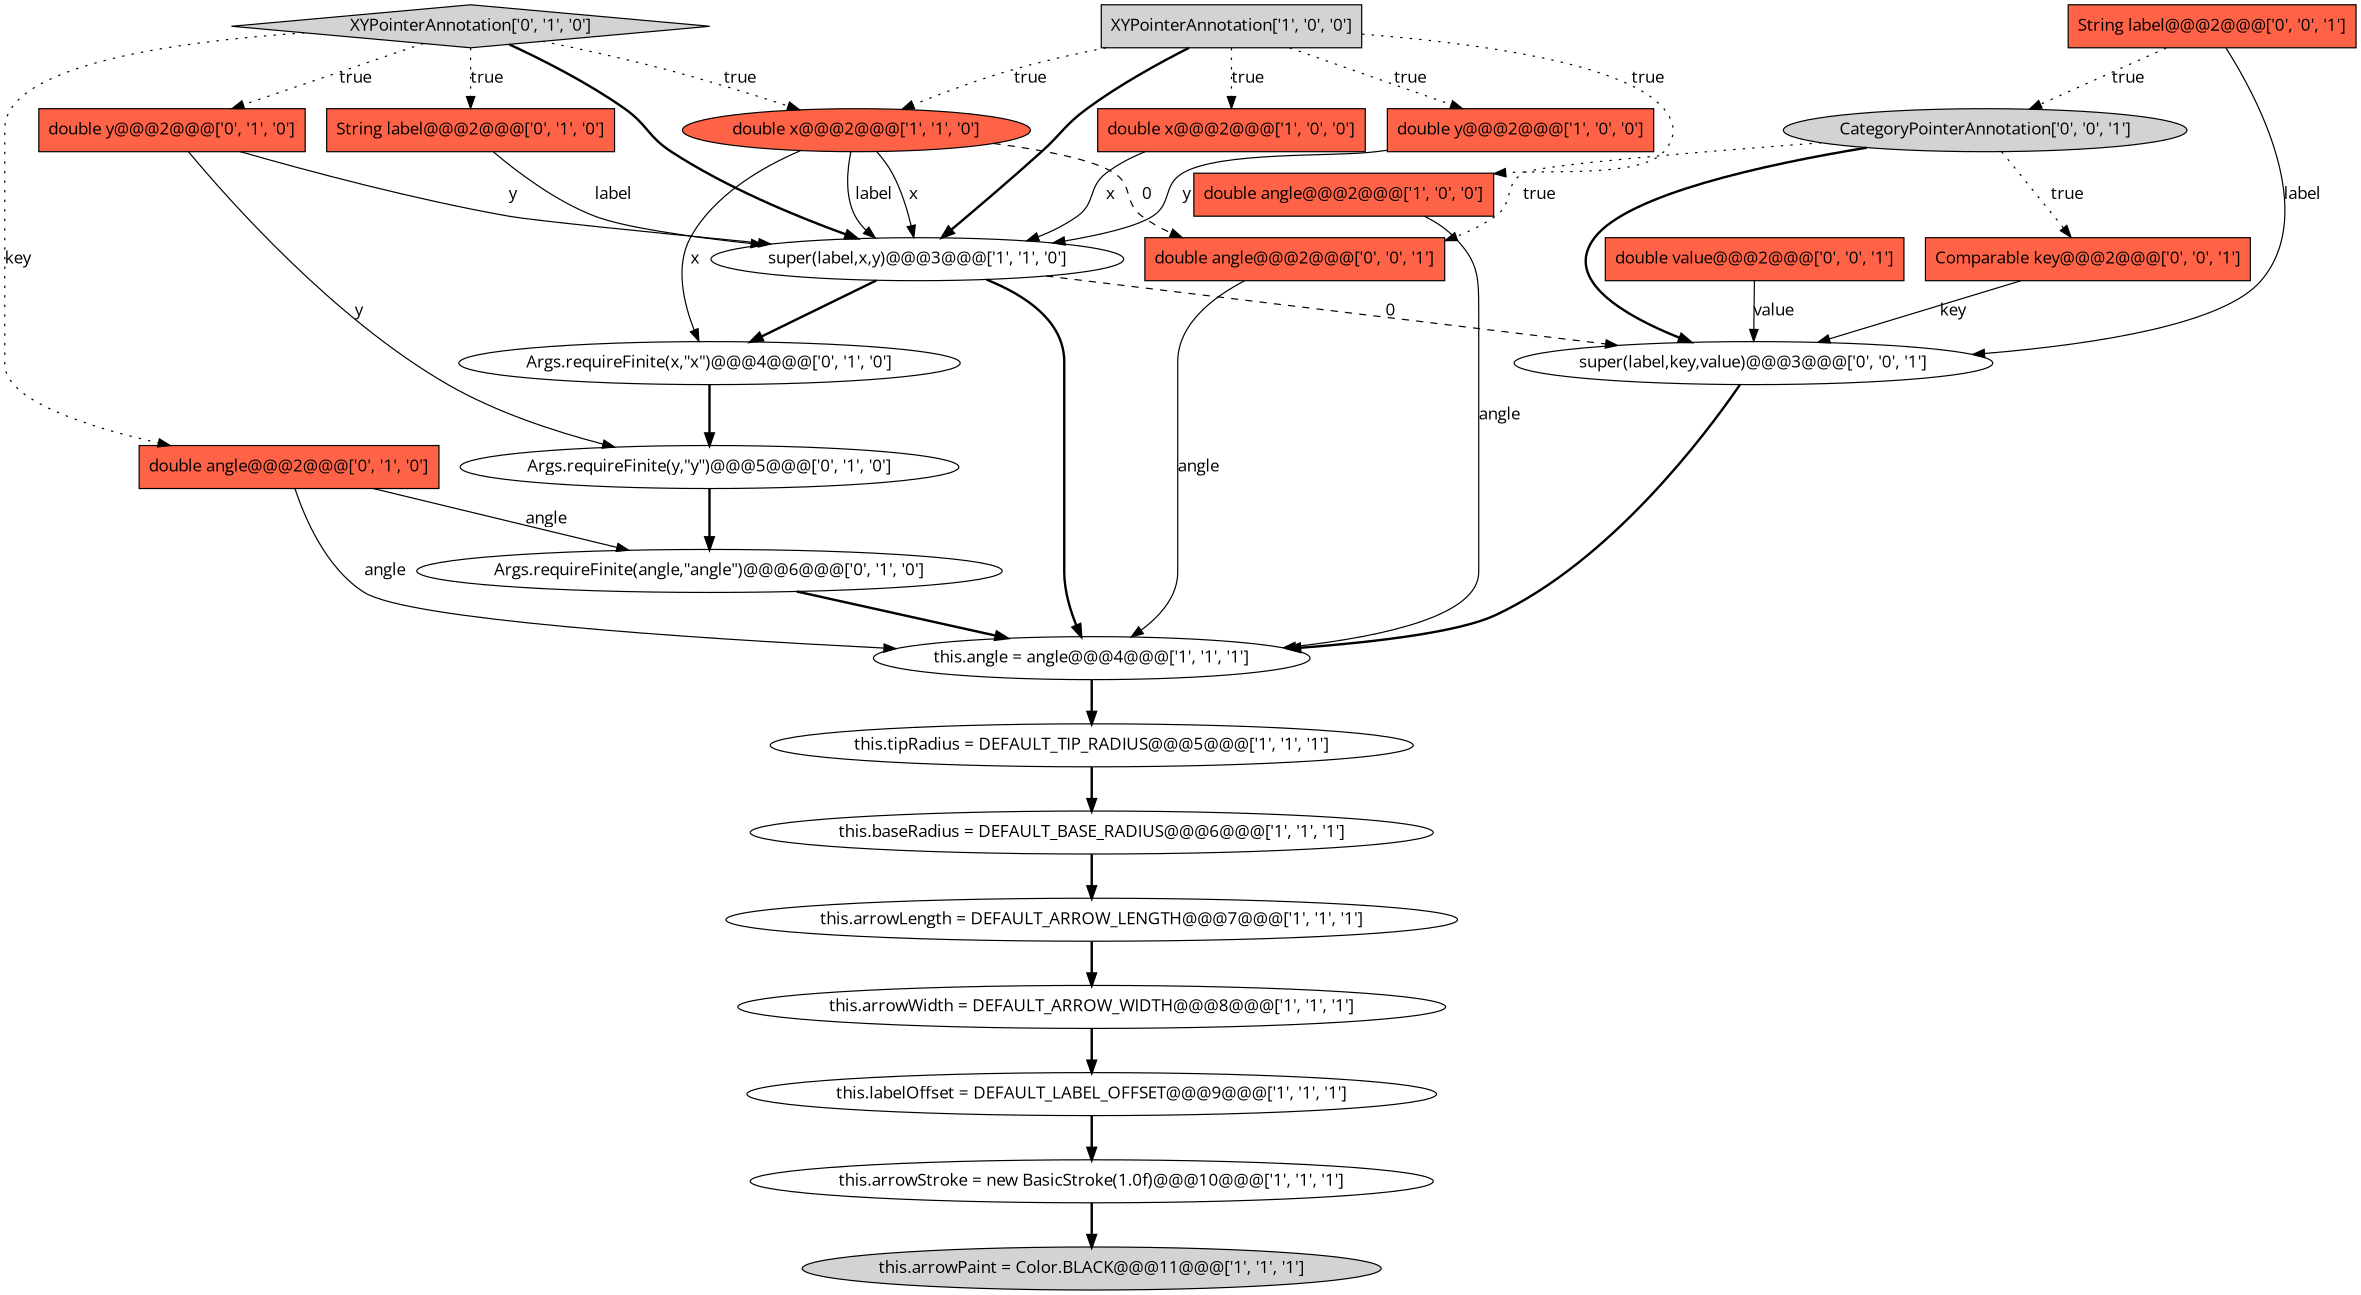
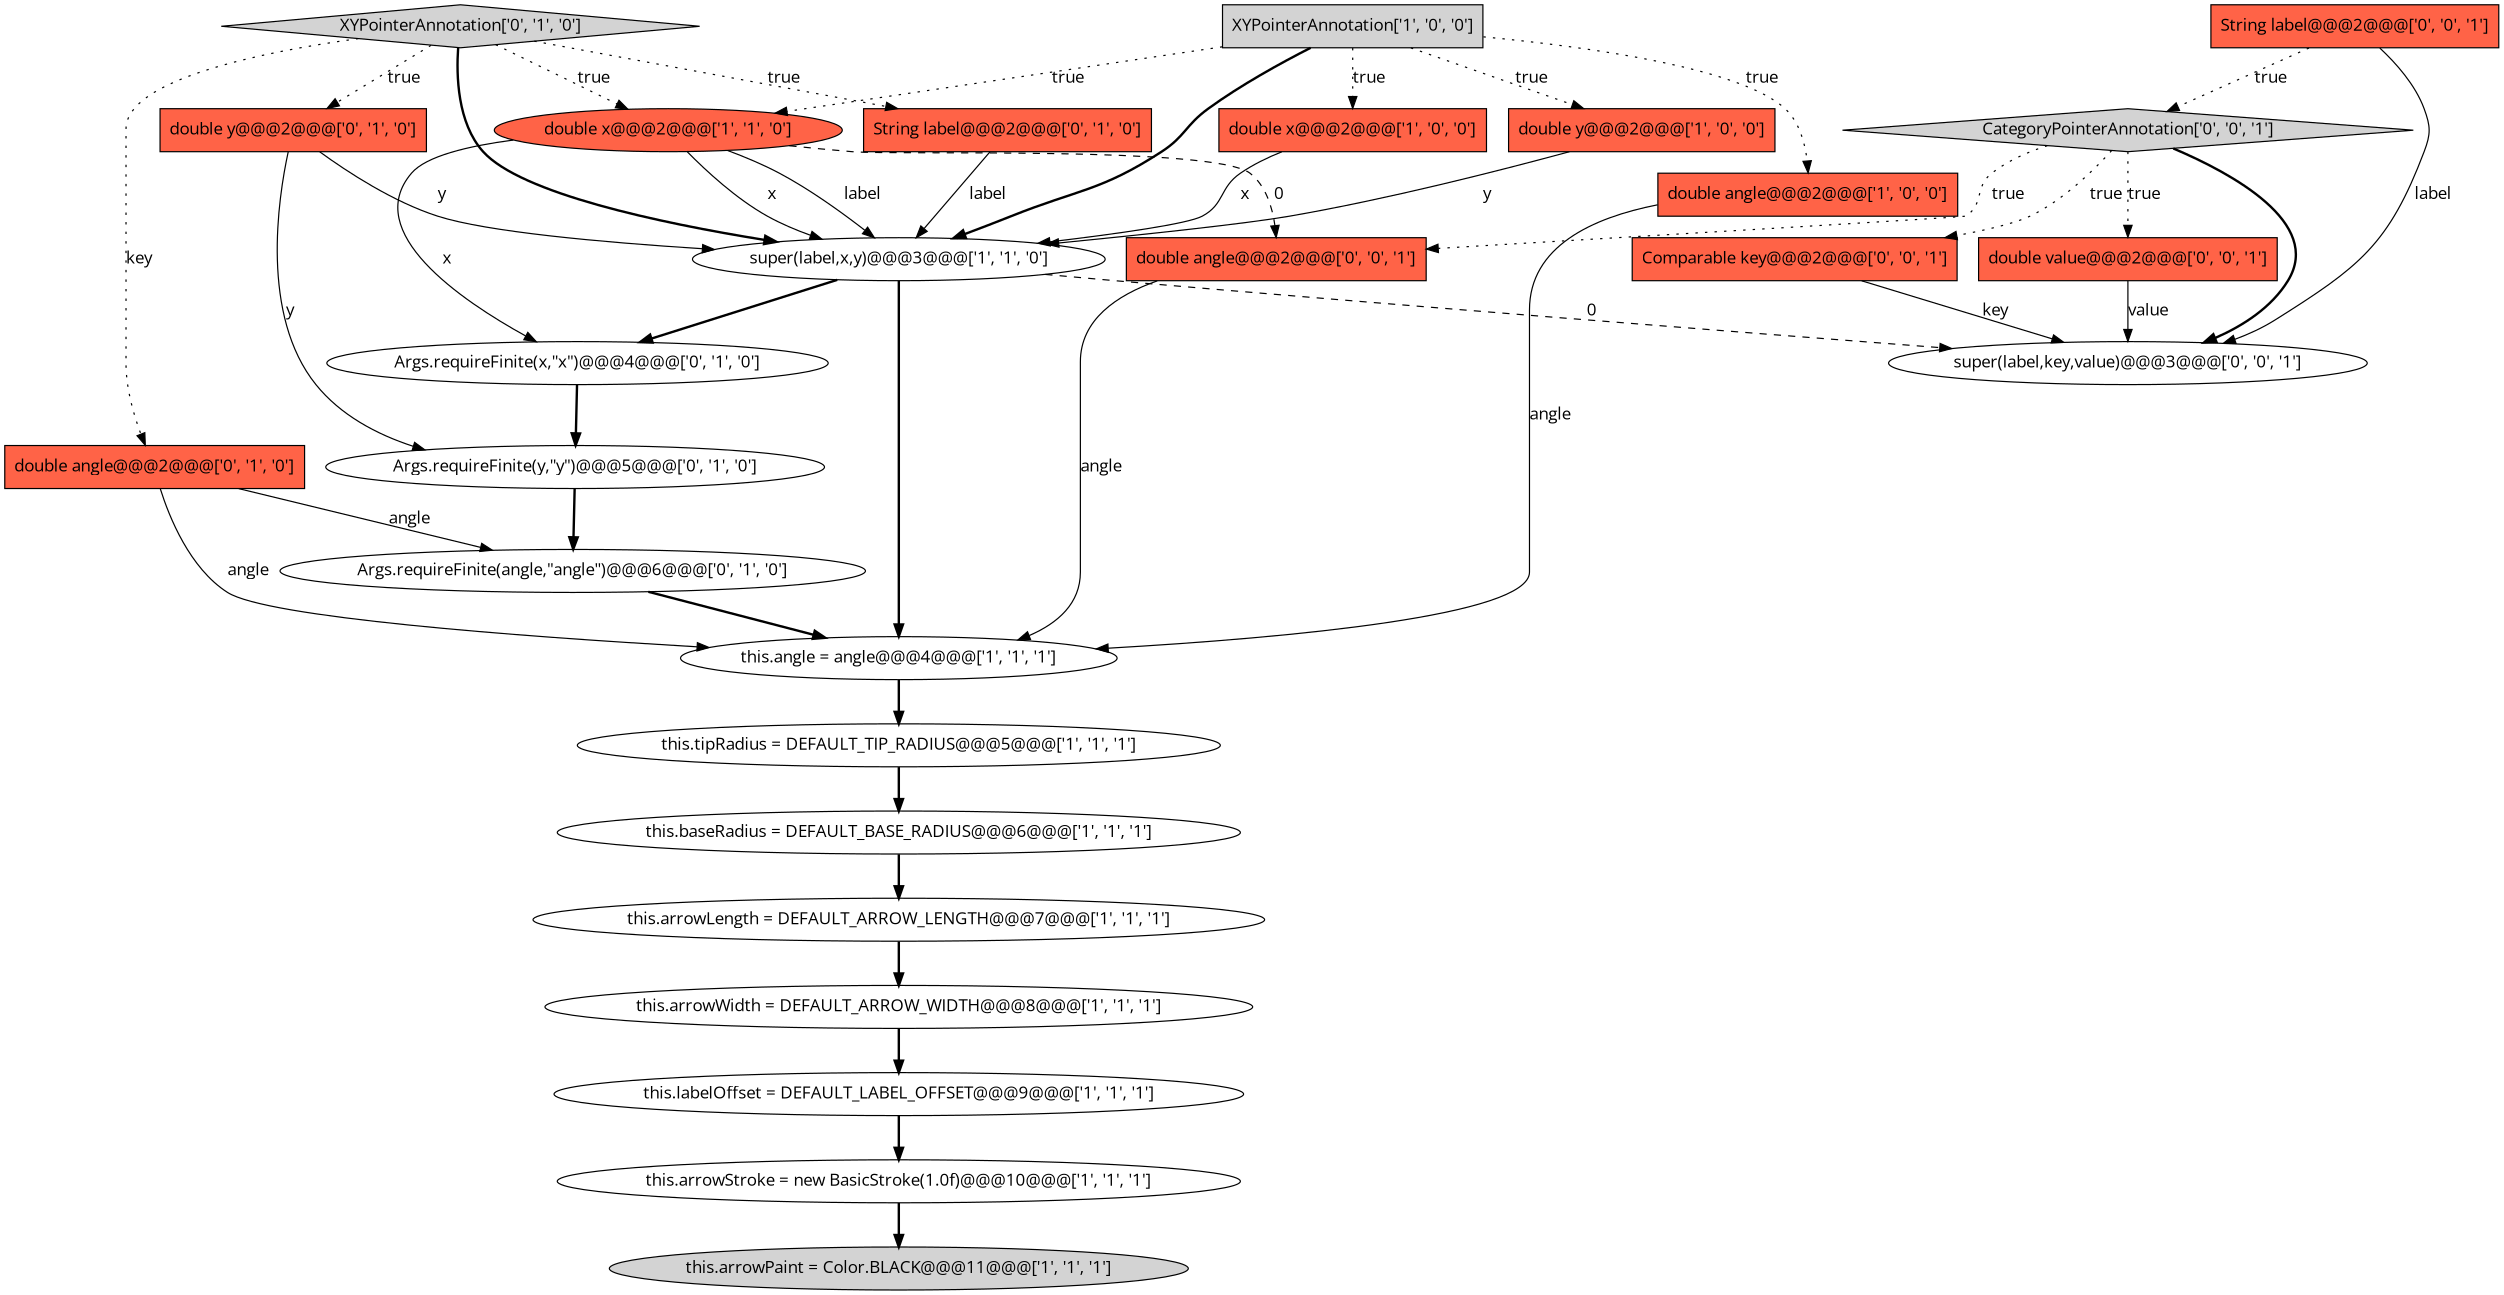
(1985, 130) -> (2128, 130)
none -> (2128, 188)
(1556, 579) -> none
